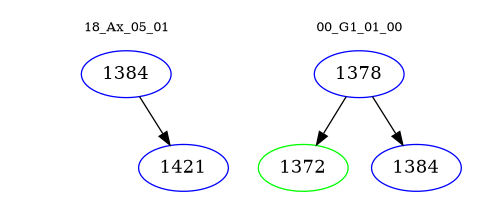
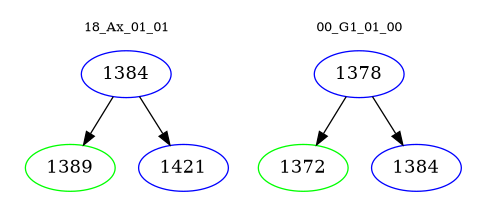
(127, 28) -> (127, 28)
none -> (70, 168)
